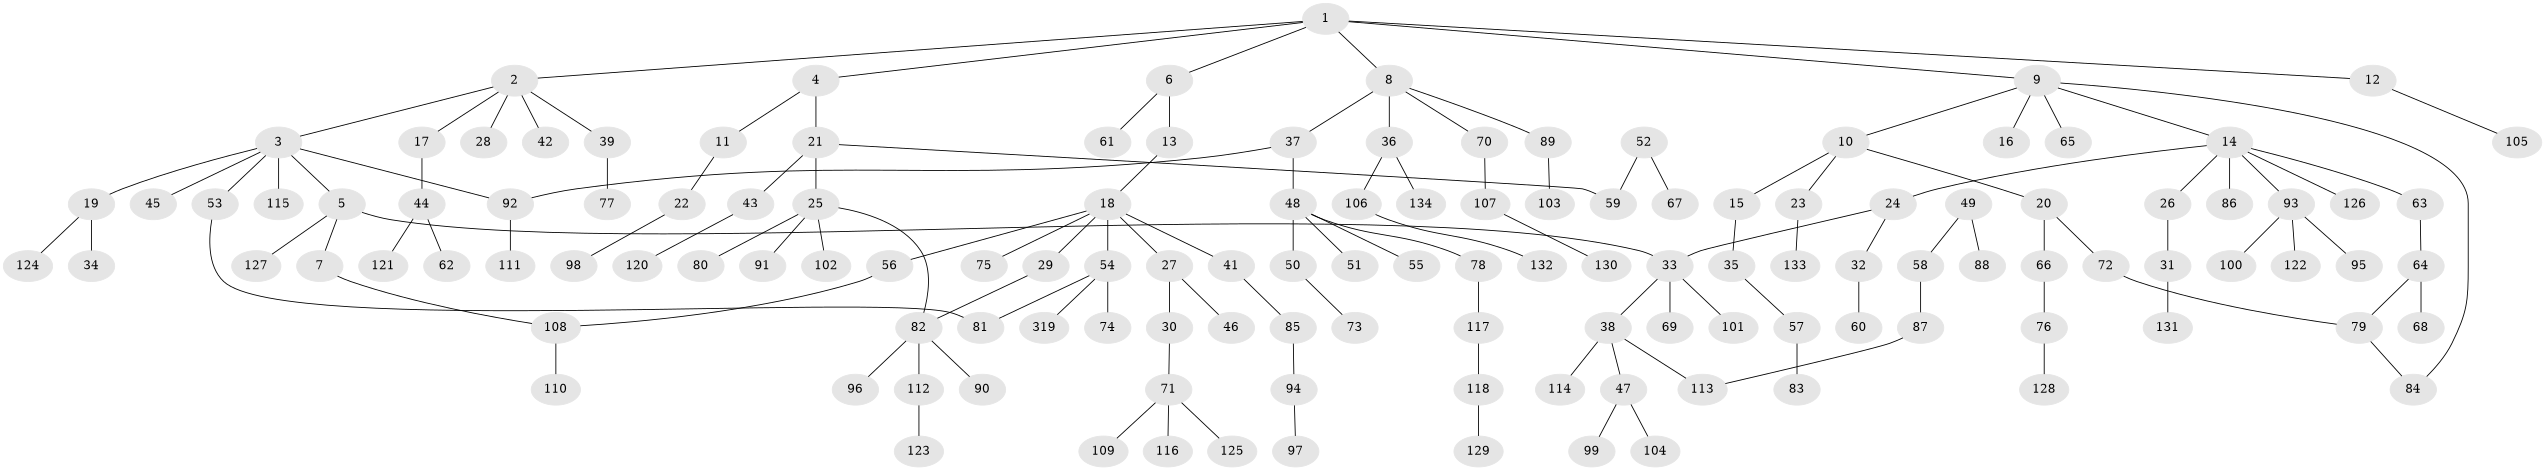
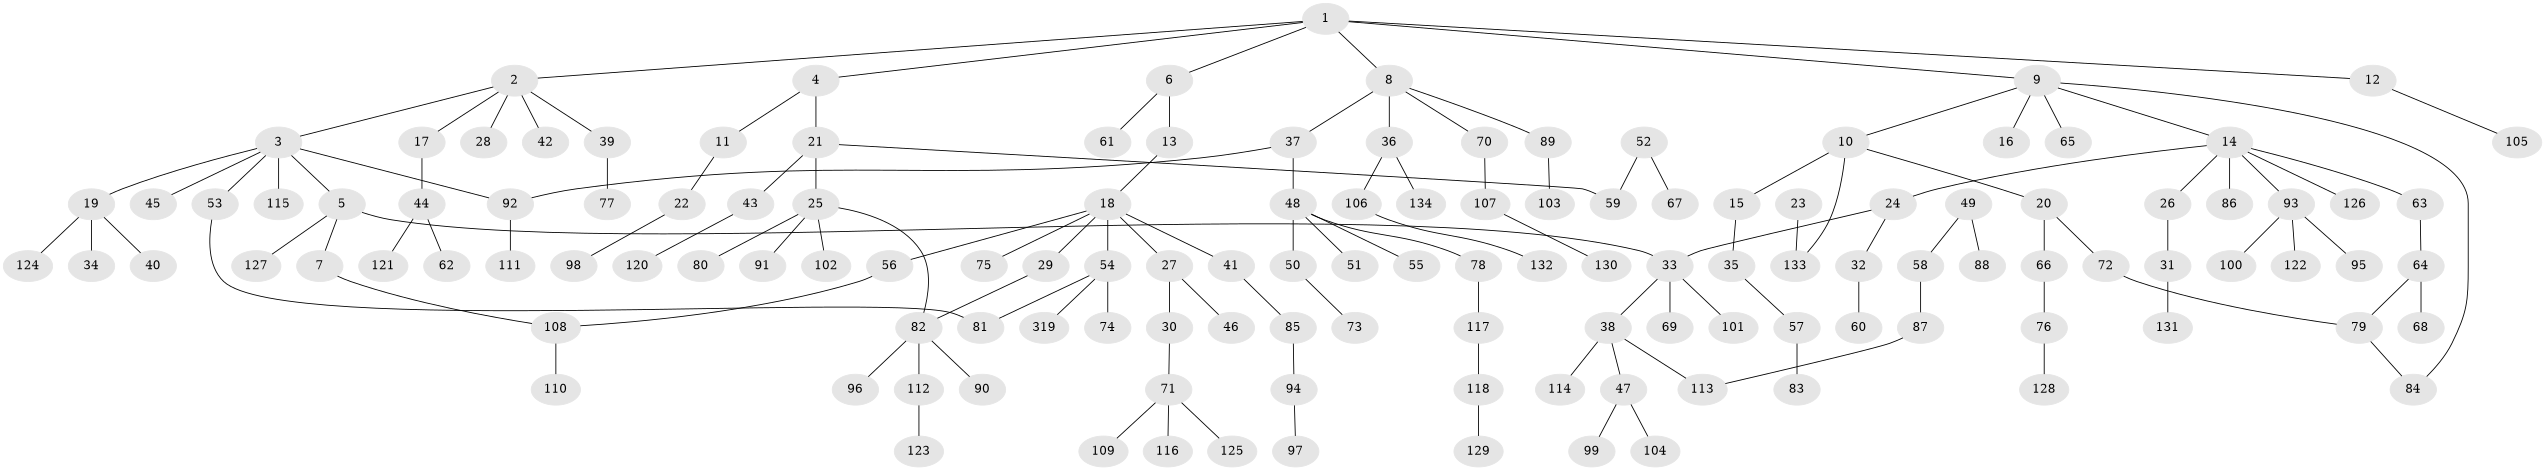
(1822, 173) -> (1834, 208)
none -> (153, 266)
